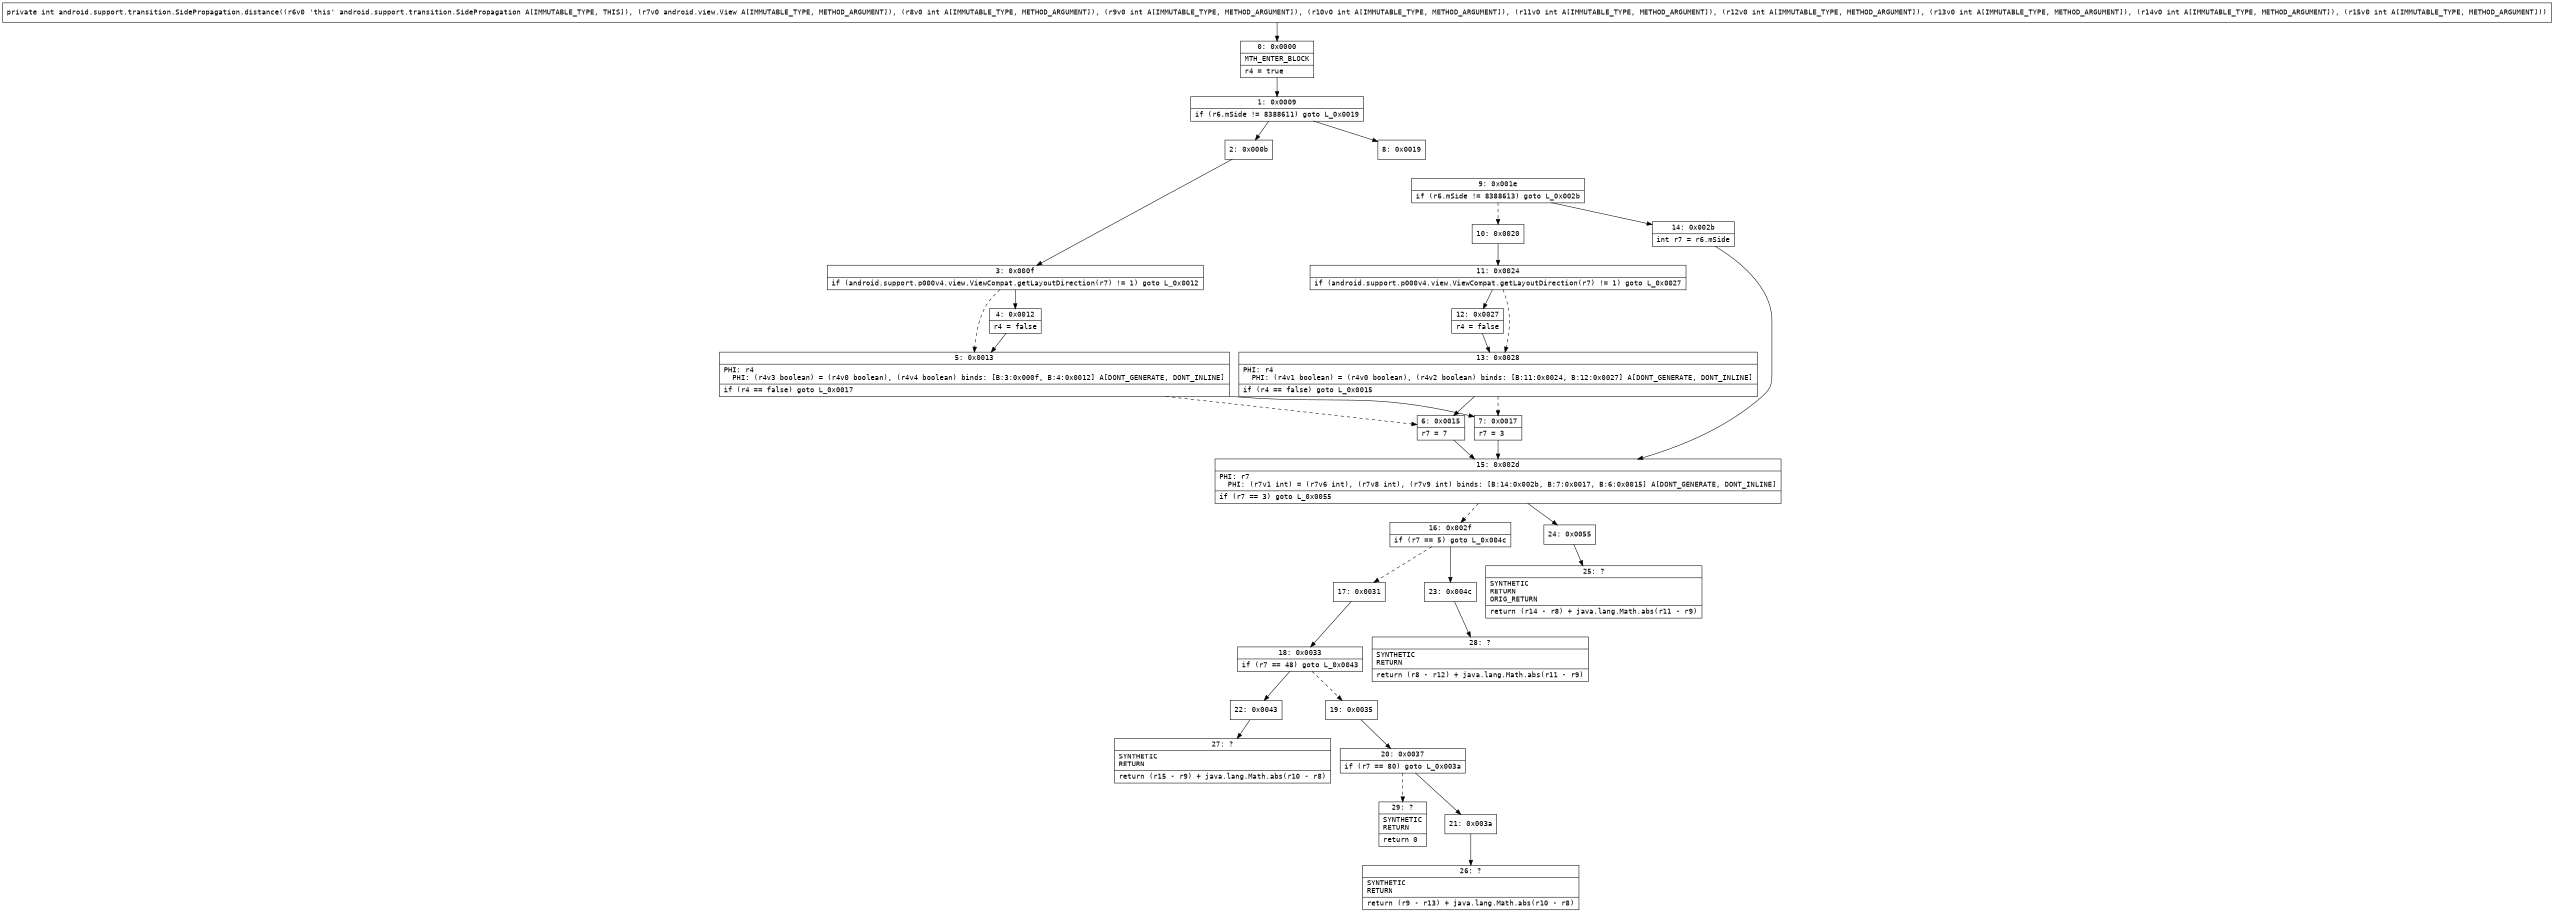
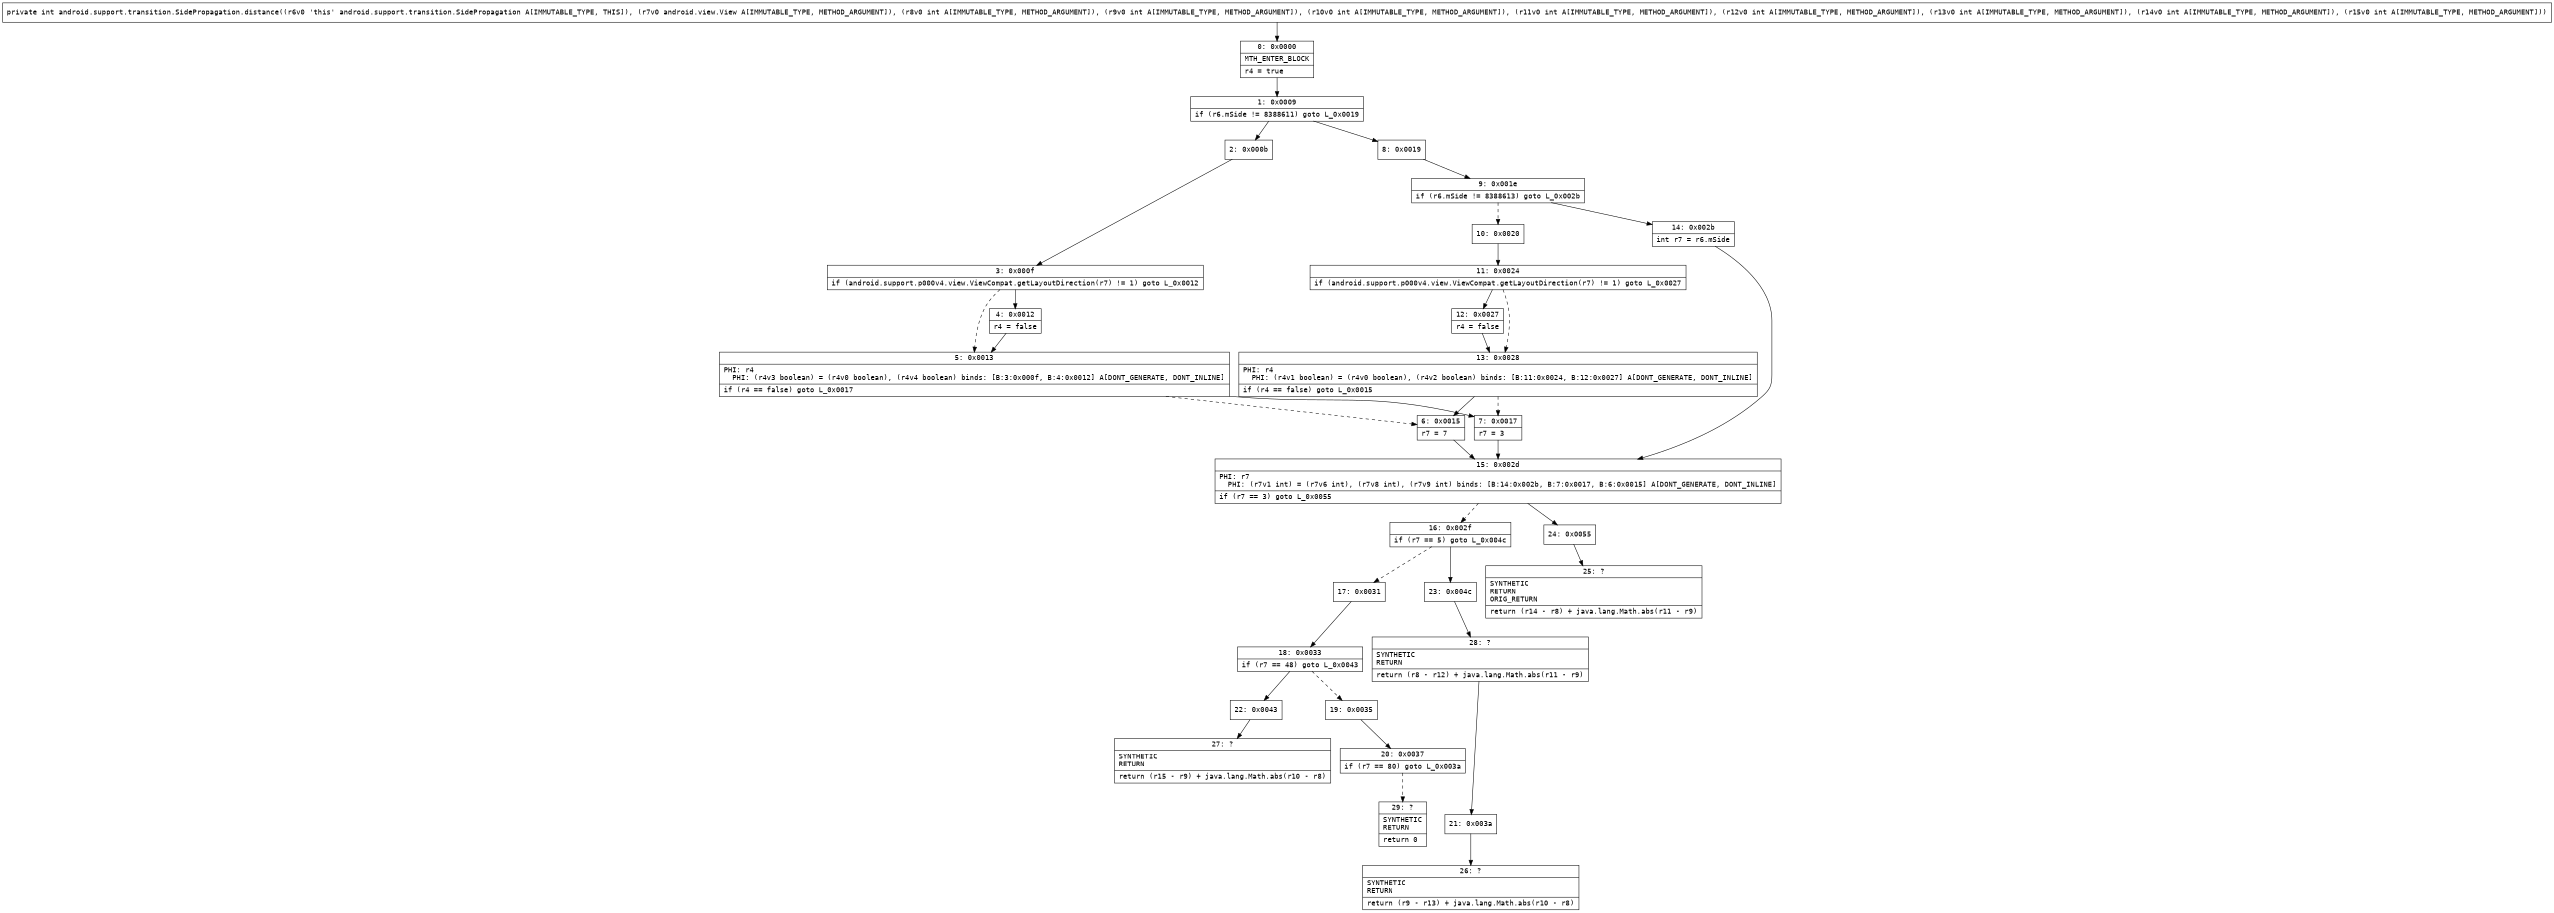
none -> (1444, 168)
(1436, 792) -> (1475, 745)
